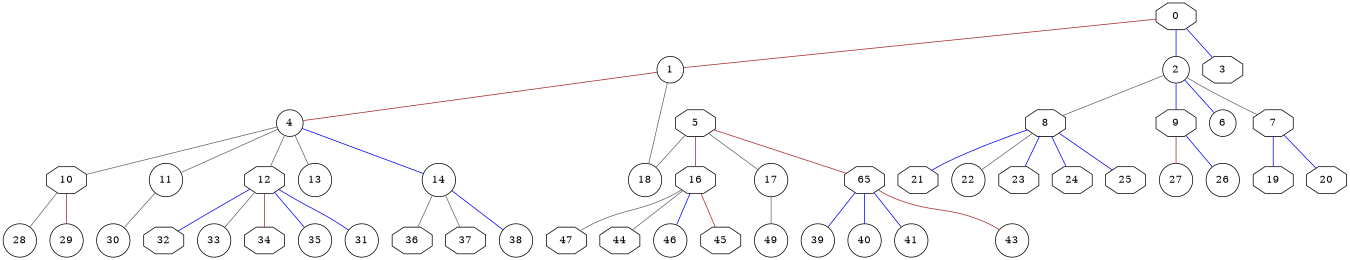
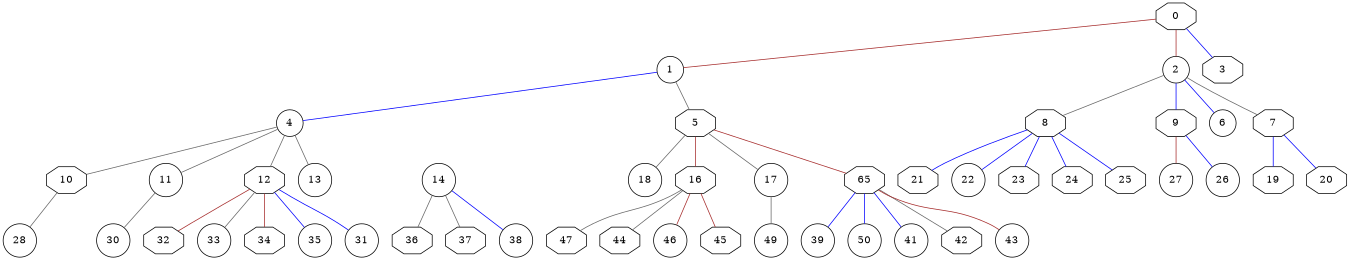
(1176, 43) -> (1176, 43)
(480, 96) -> (480, 96)
(658, 123) -> (683, 96)
(363, 151) -> none
(1007, 152) -> (1007, 152)
(683, 209) -> (683, 209)
(214, 210) -> (214, 210)
(67, 240) -> none
(865, 240) -> (865, 240)
none -> (962, 240)
